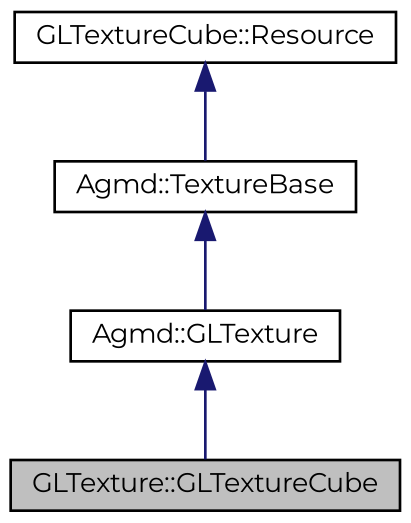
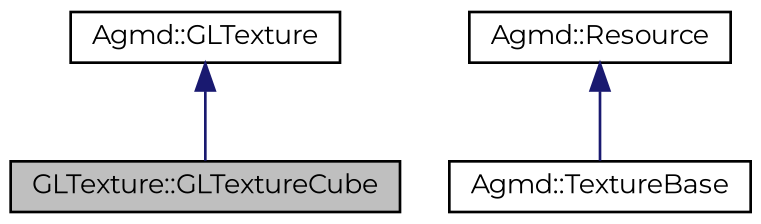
(205, 37) -> (600, 37)
(205, 275) -> none
